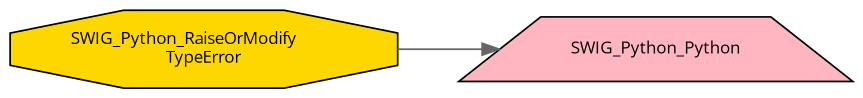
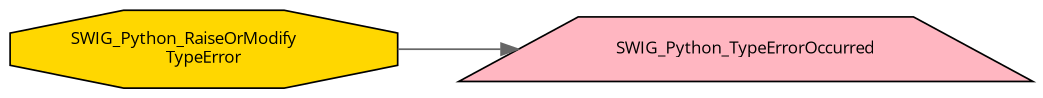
(656, 49) -> (746, 49)
